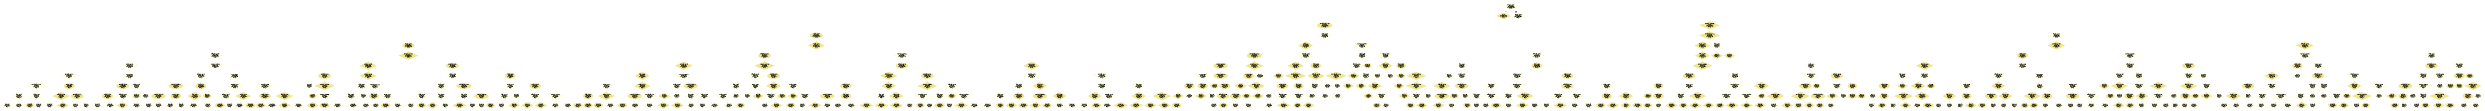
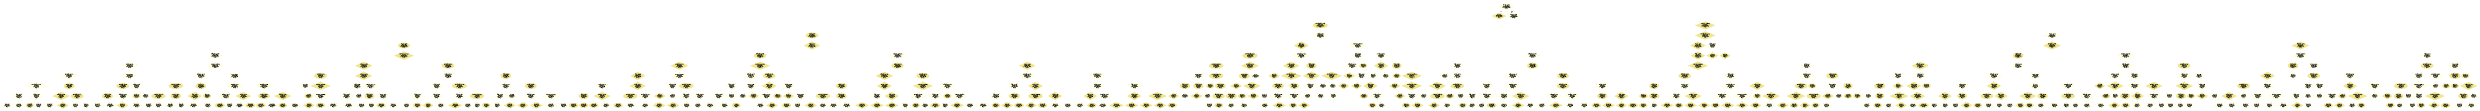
(285, 105) -> (283, 105)
(325, 105) -> (321, 105)
